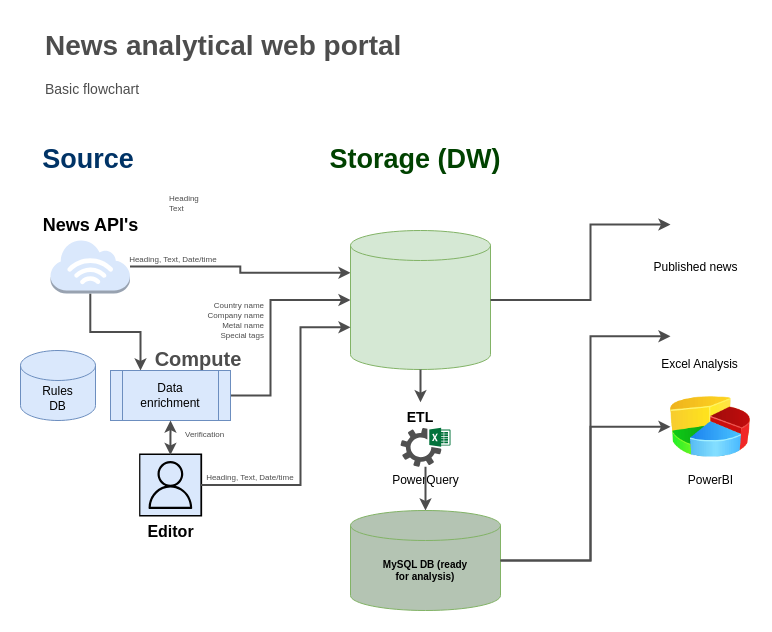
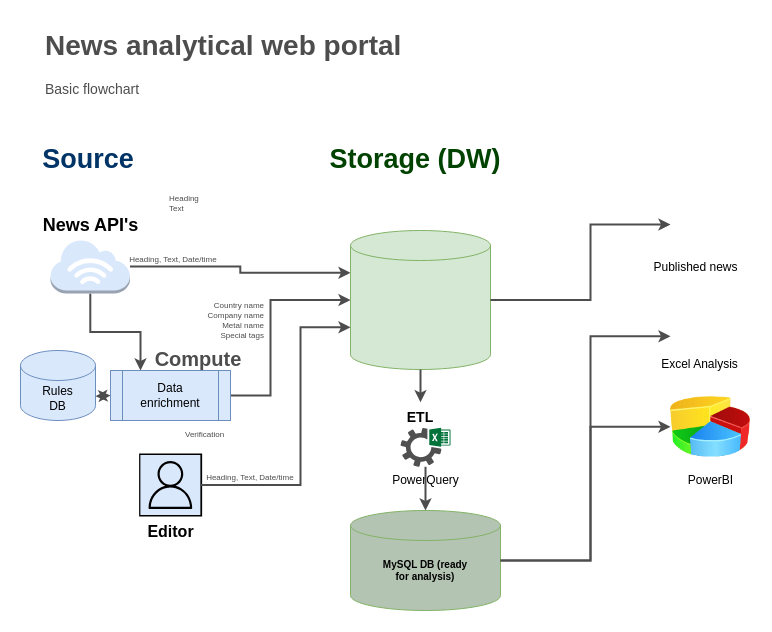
none -> (102, 396)
(170, 438) -> none
